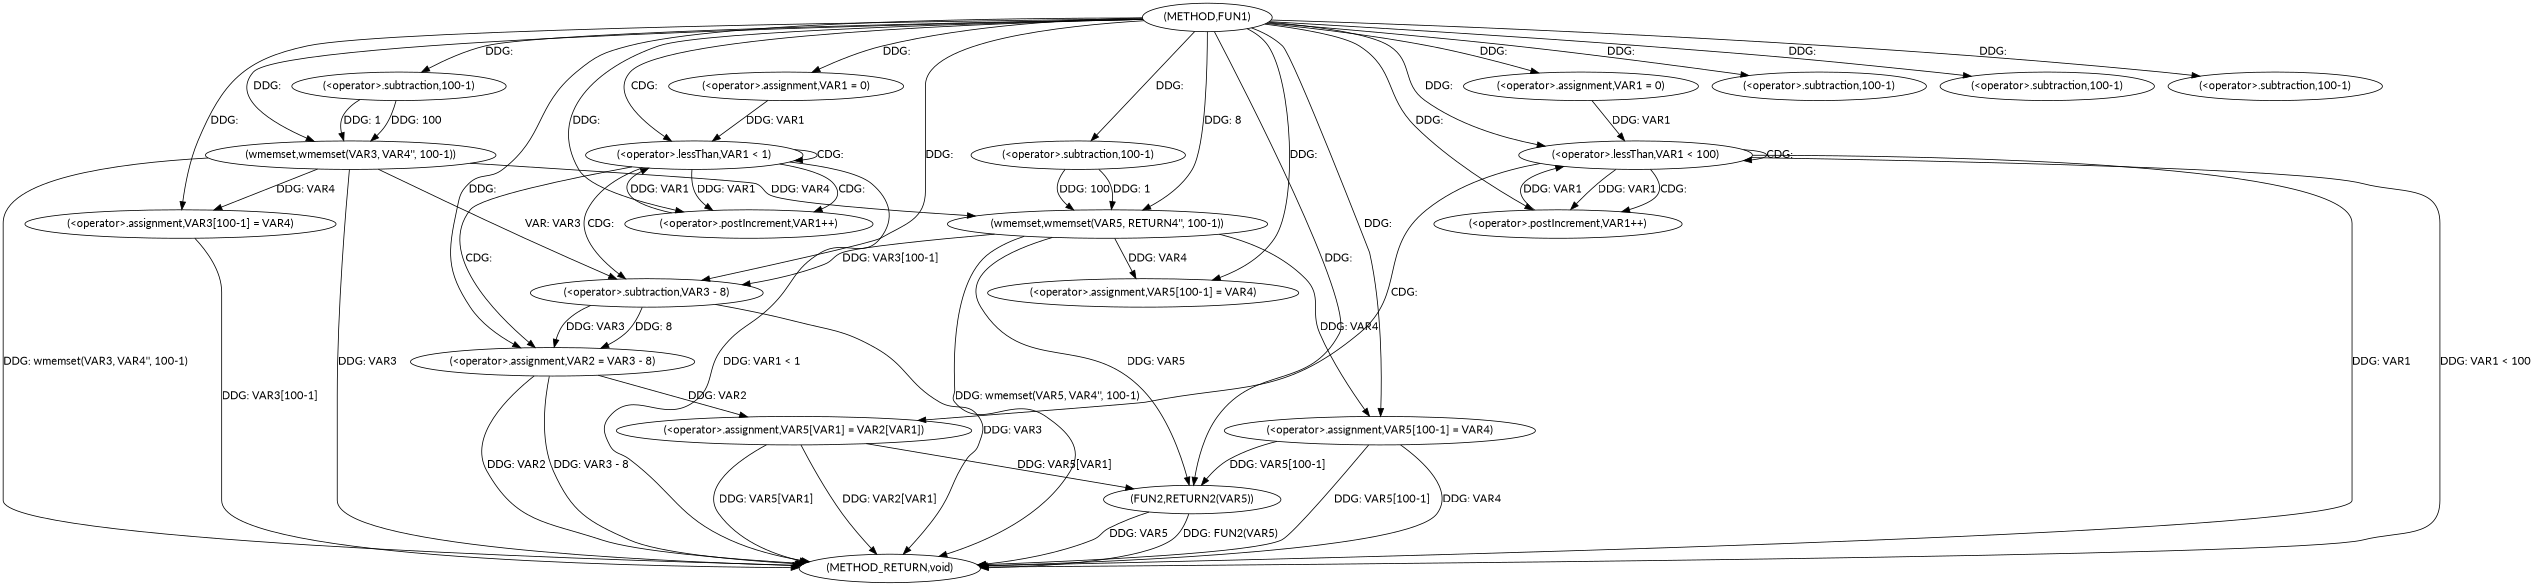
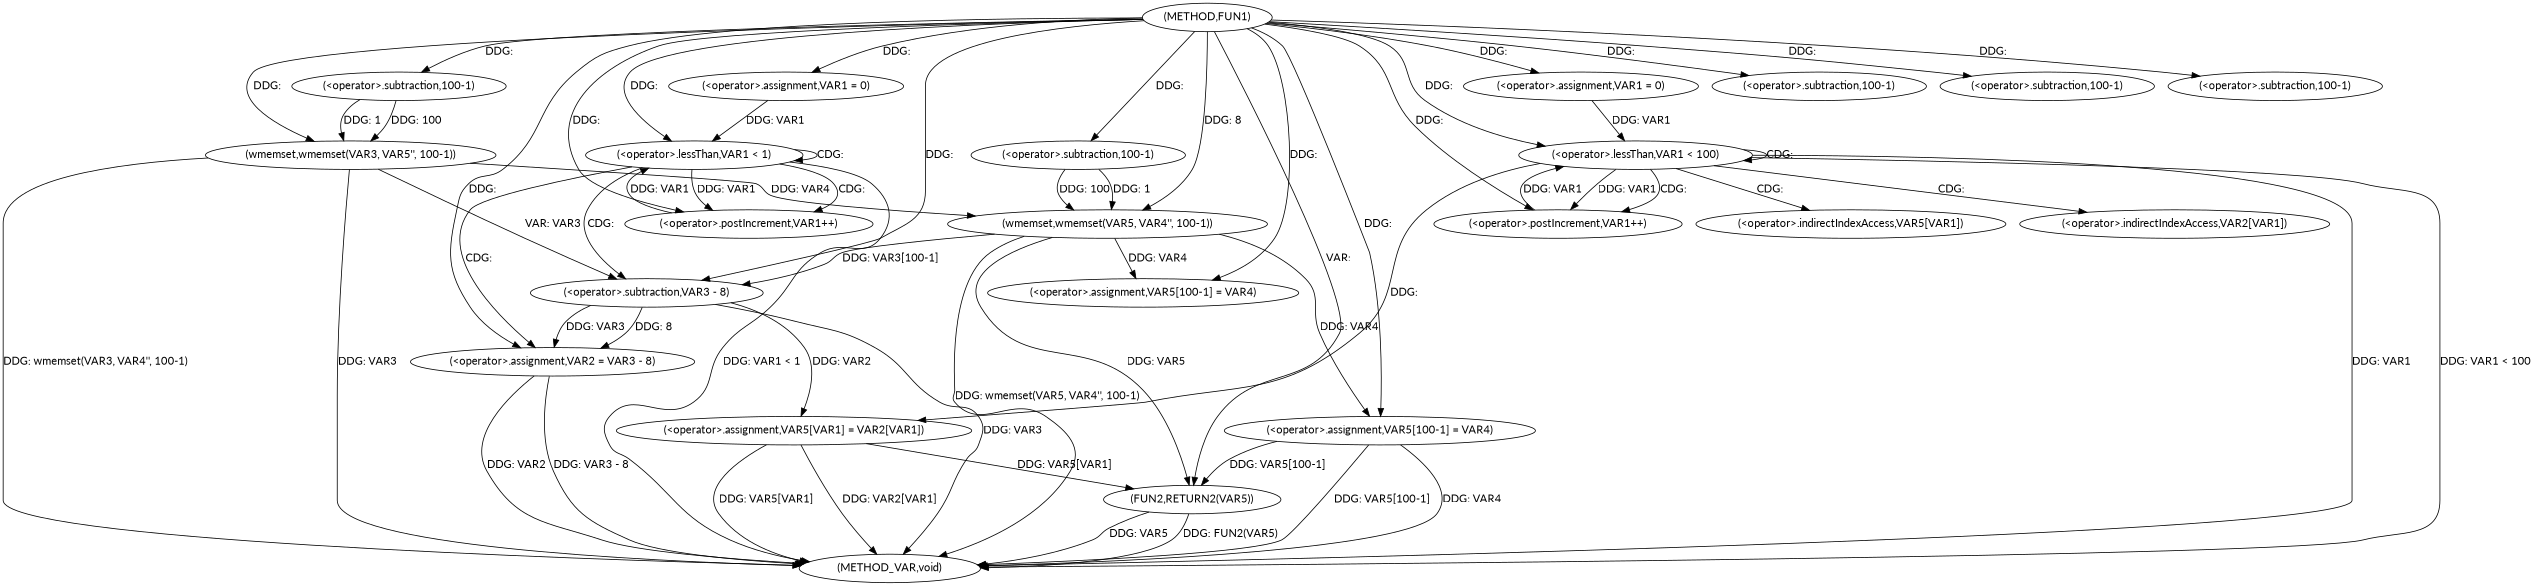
(646, 86) -> (646, 86)
(351, 155) -> (351, 155)
(180, 224) -> none
(1108, 224) -> (1108, 224)
none -> (1851, 224)
none -> (2175, 224)
(1340, 258) -> (1340, 258)
(1406, 293) -> (1406, 293)
(669, 395) -> (797, 338)
(890, 568) -> (890, 568)
